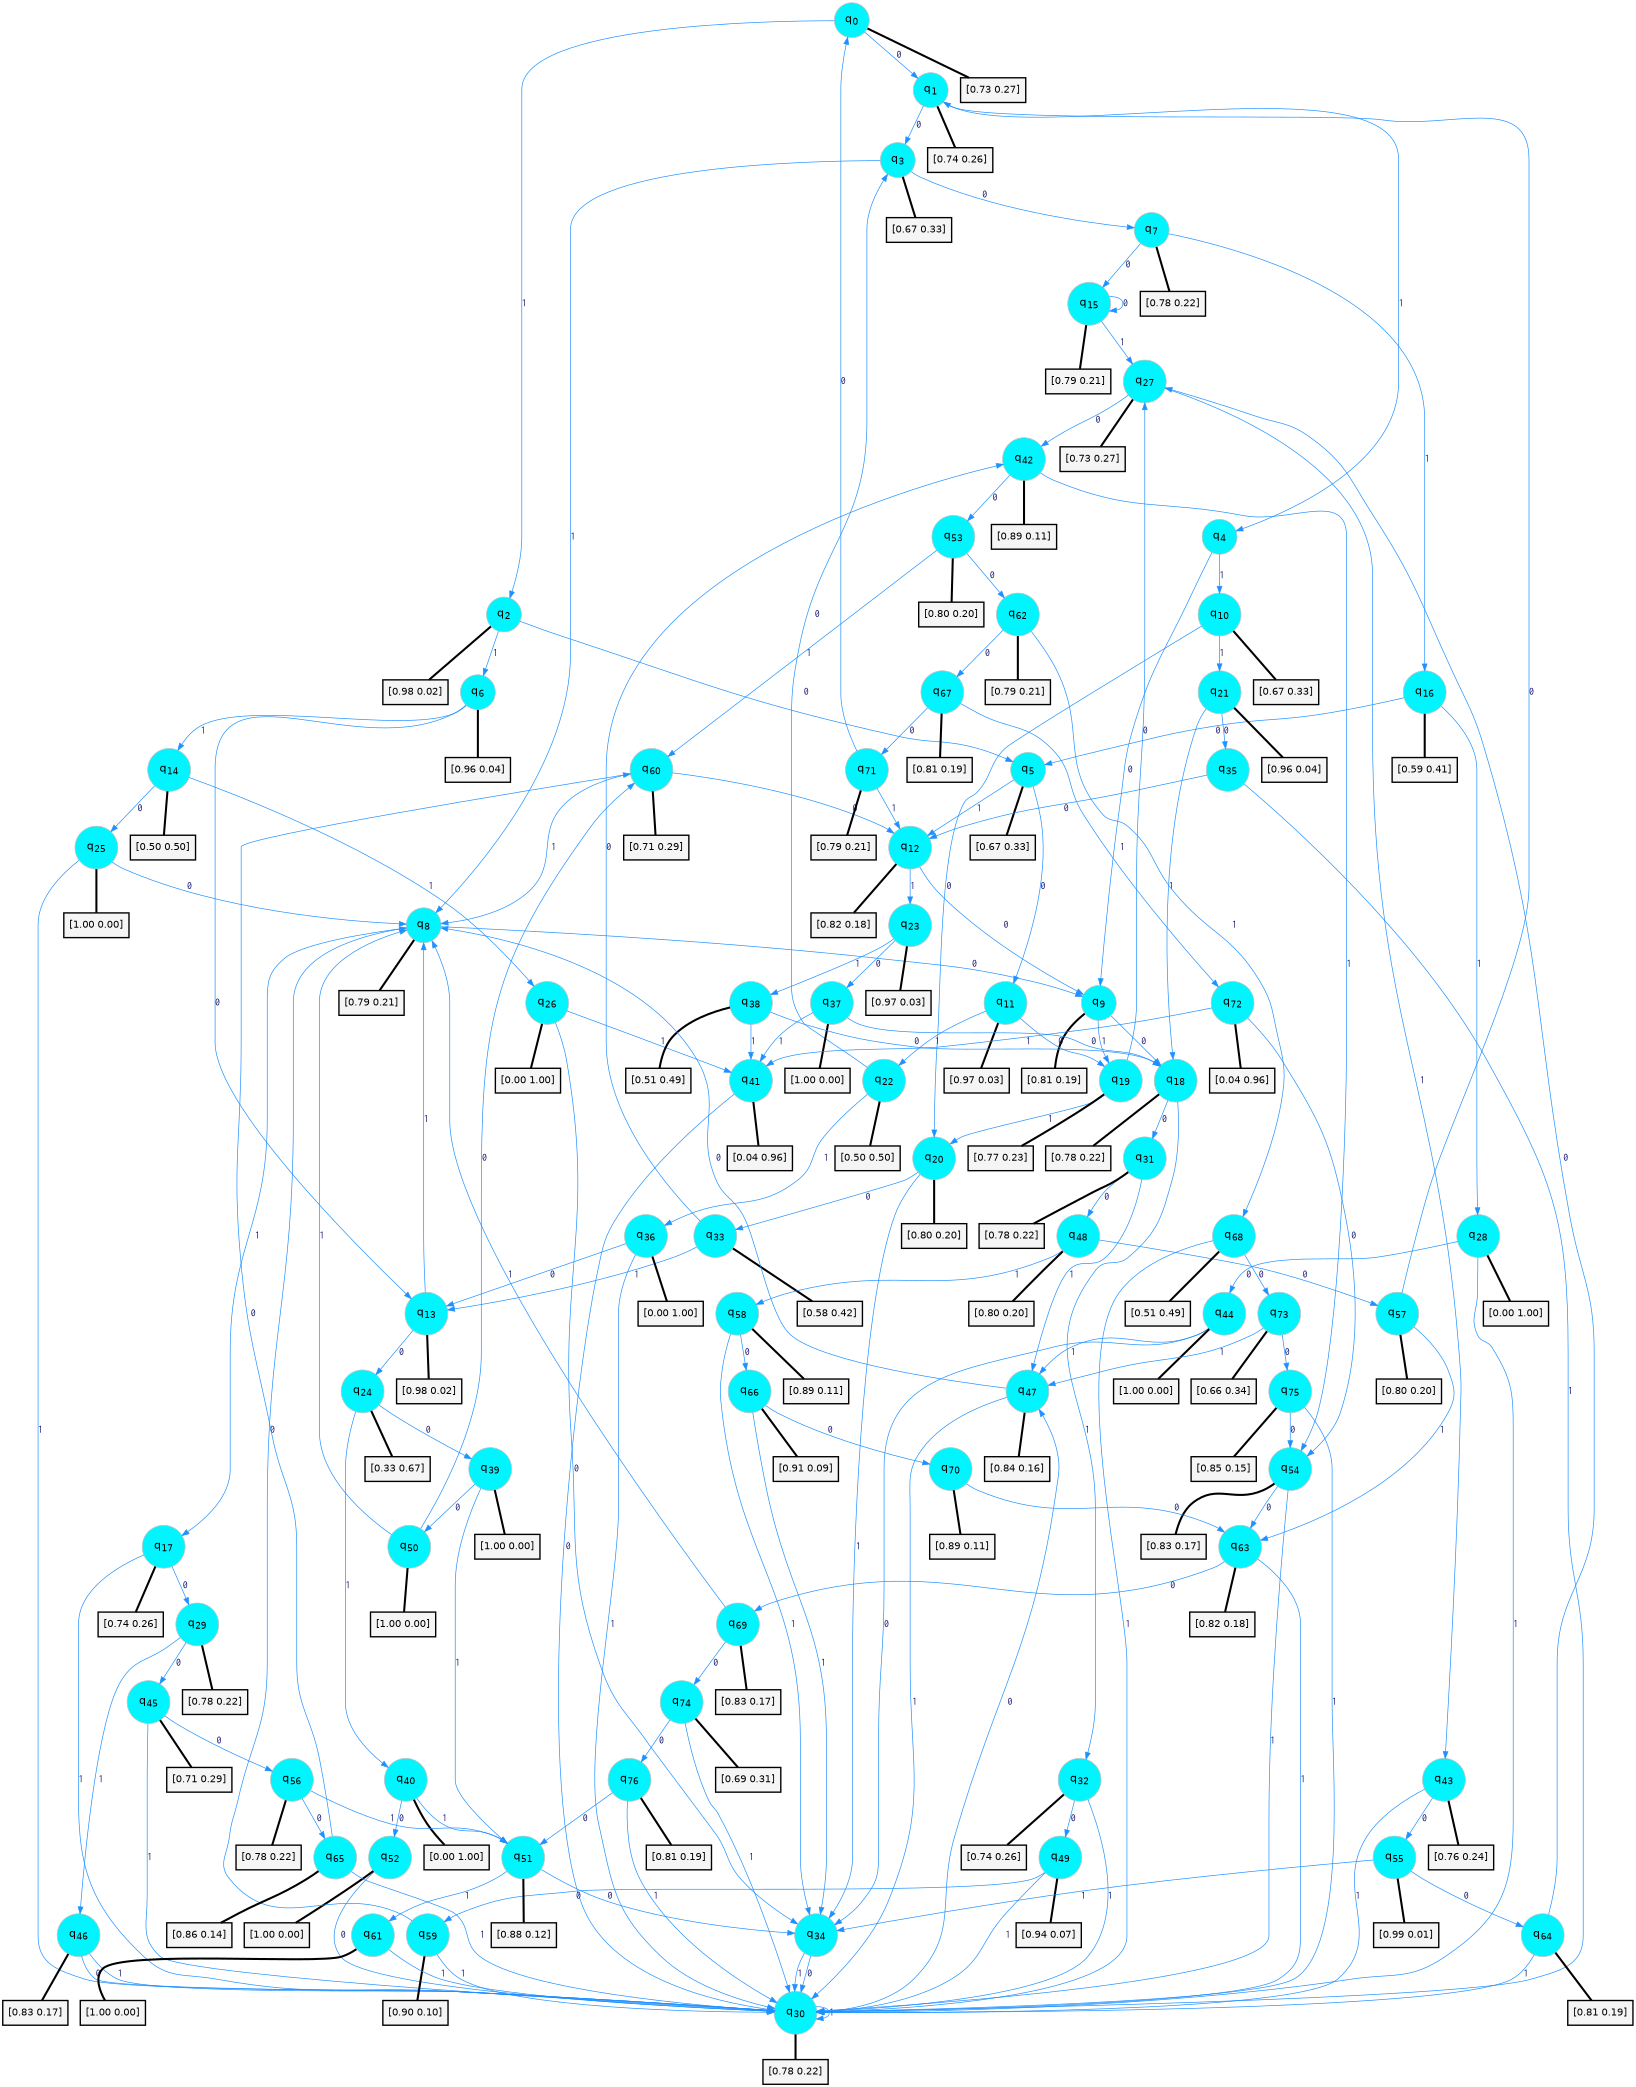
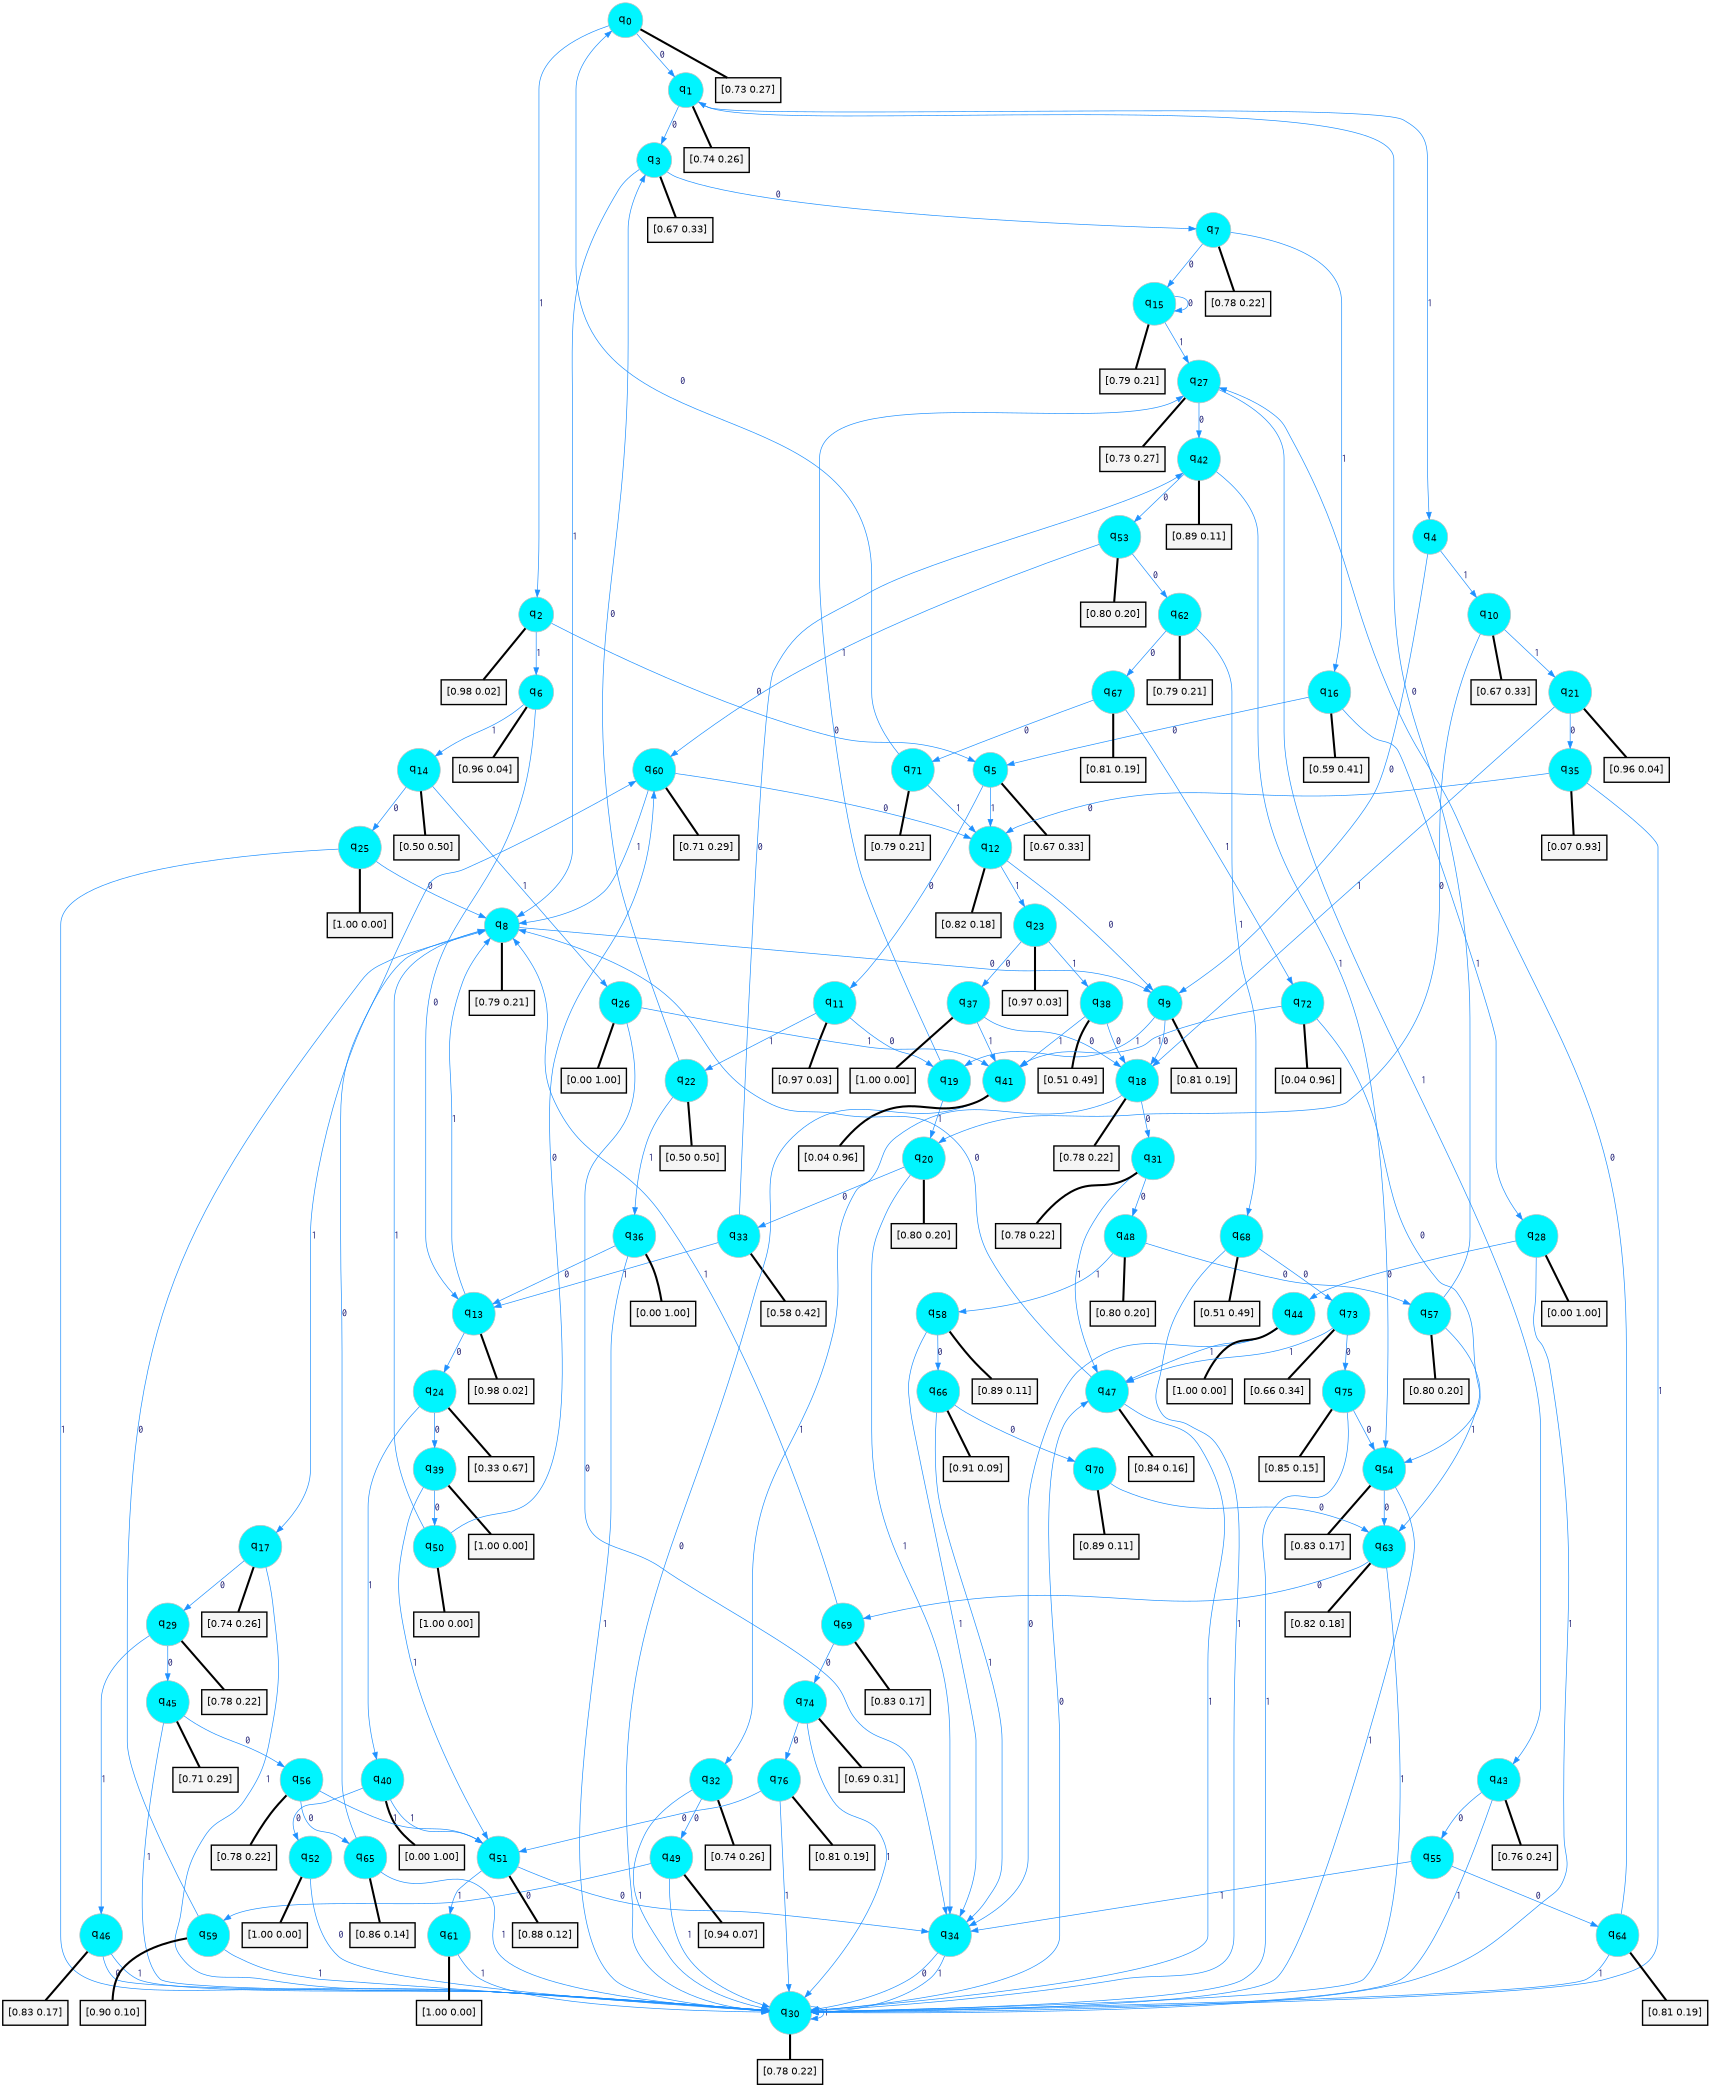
none -> (1574, 848)
(1001, 1158) -> none
(1406, 1935) -> none
